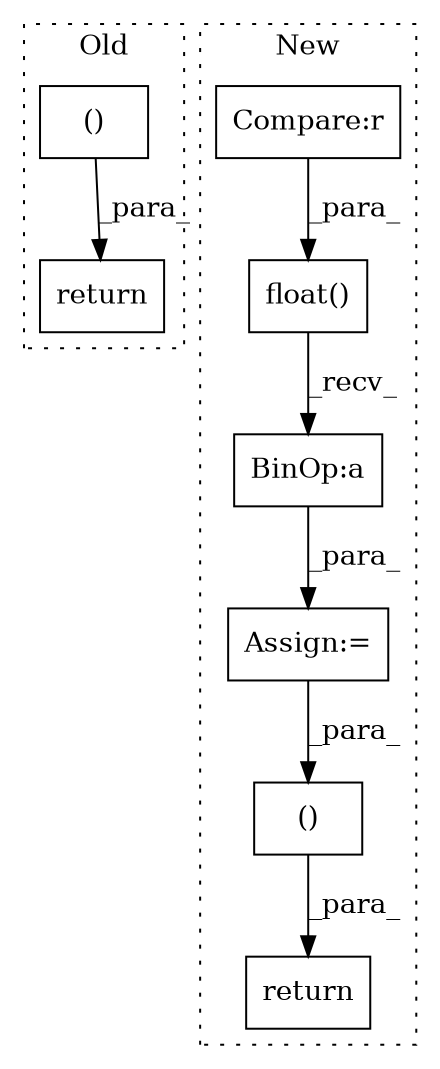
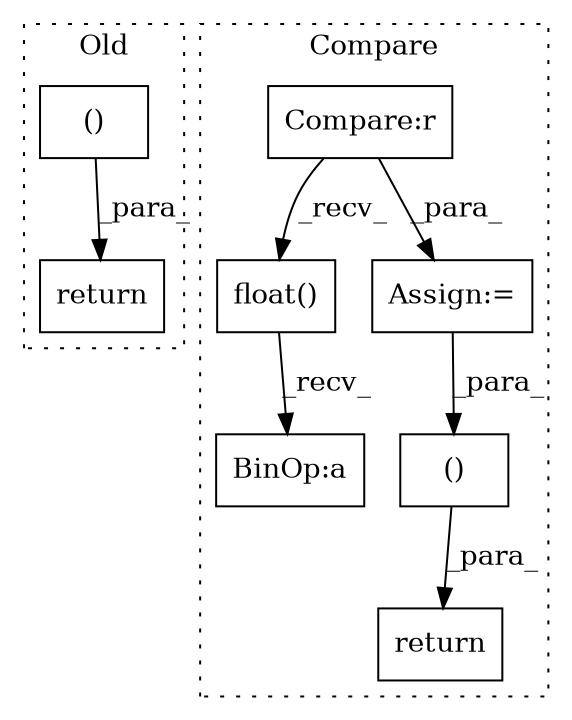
(308, 47) -> (374, 47)
(354, 209) -> (343, 209)
(308, 547) -> (401, 200)
